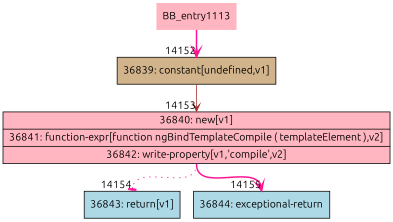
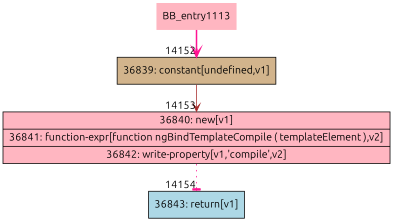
(262, 205) -> none
